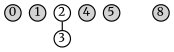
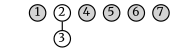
(13, 13) -> none
none -> (136, 13)
(161, 13) -> (161, 13)
